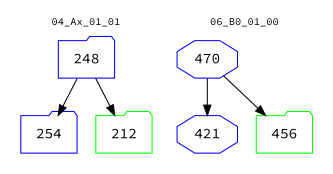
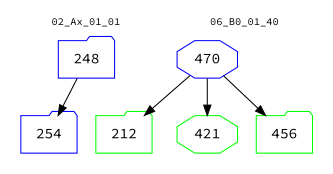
(86, 22) -> (86, 22)
(245, 22) -> (245, 22)
(103, 92) -> (176, 88)
(207, 134) -> (207, 134)
